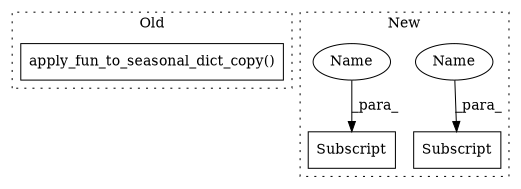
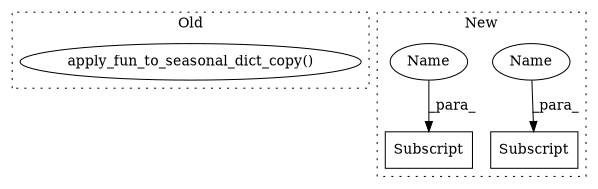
(152, 62) -> (191, 62)
